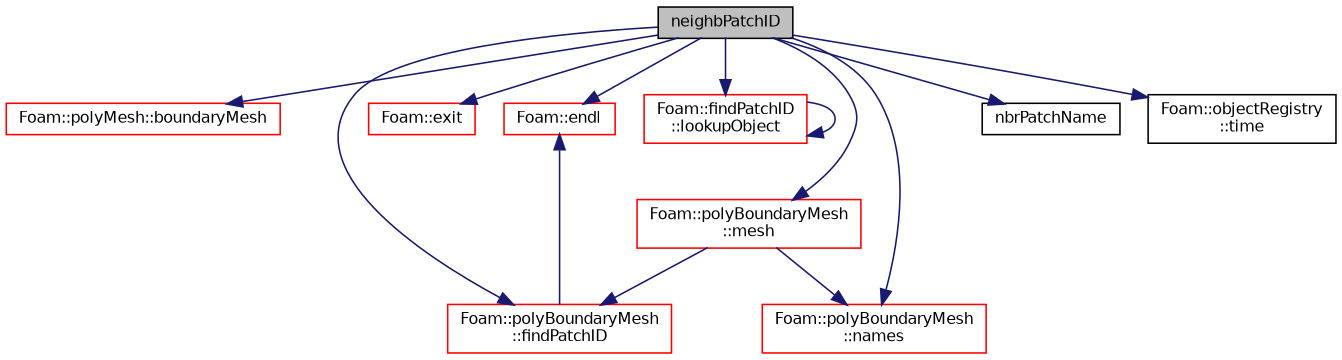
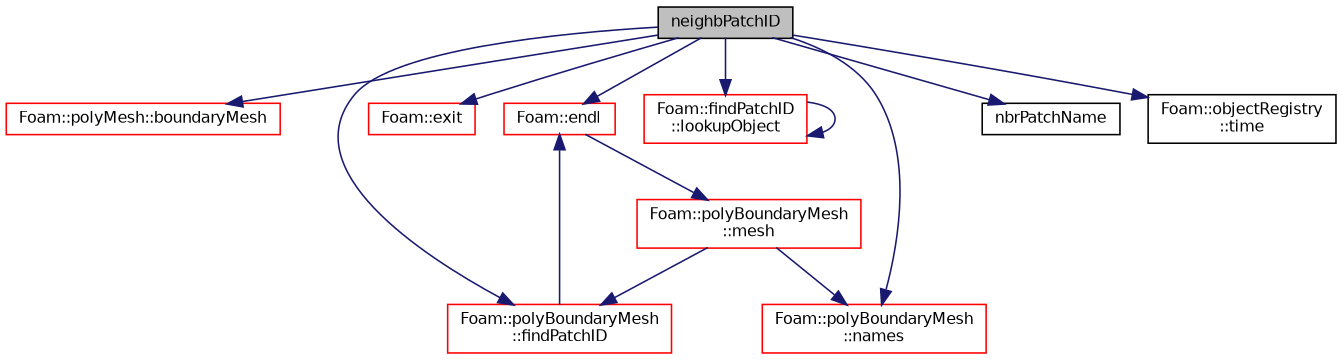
(853, 103) -> (639, 163)
